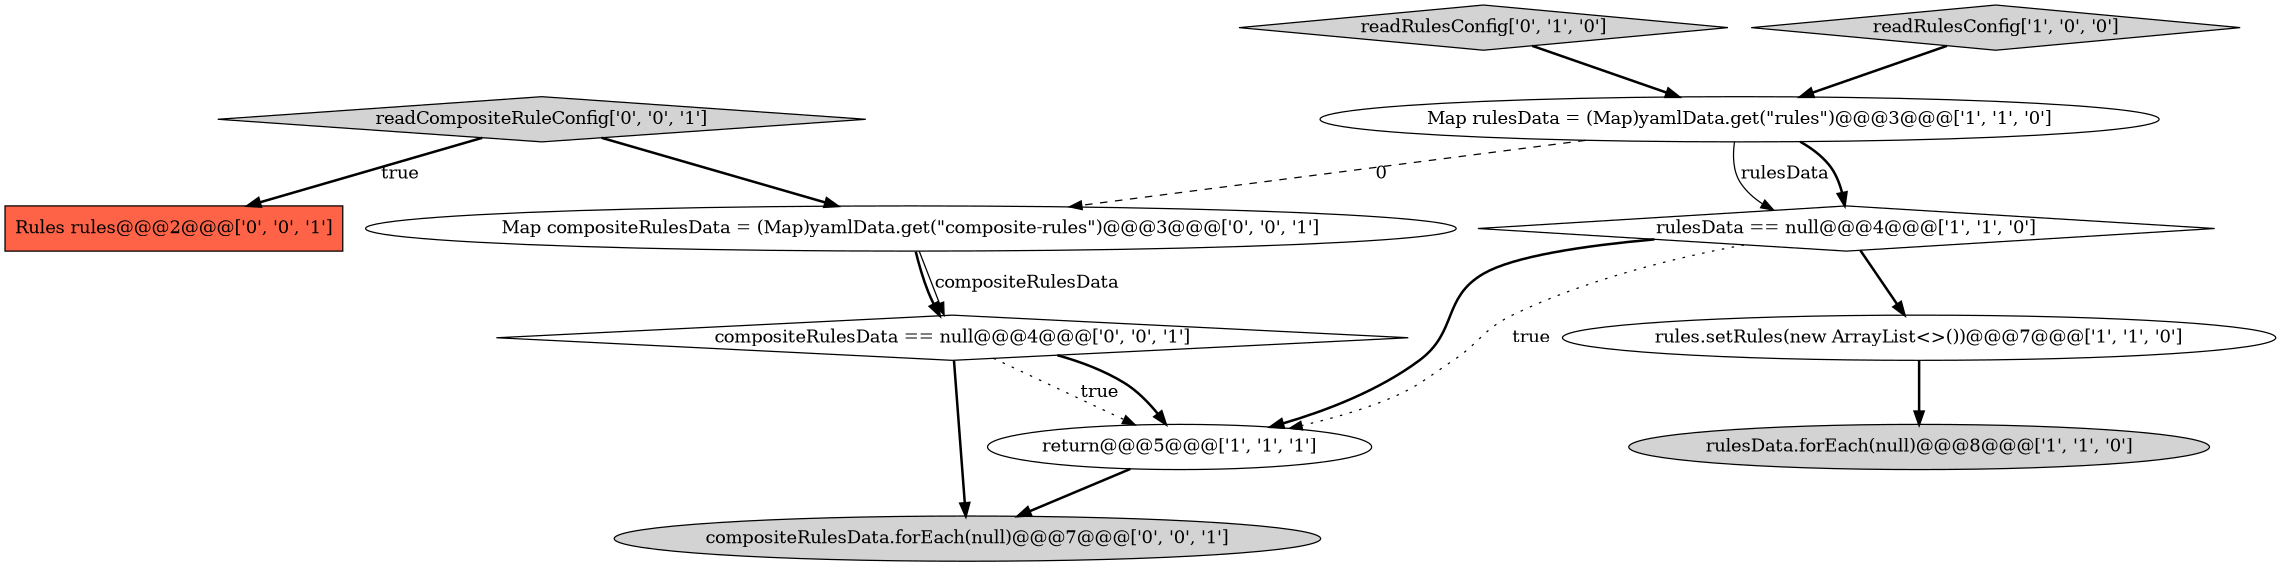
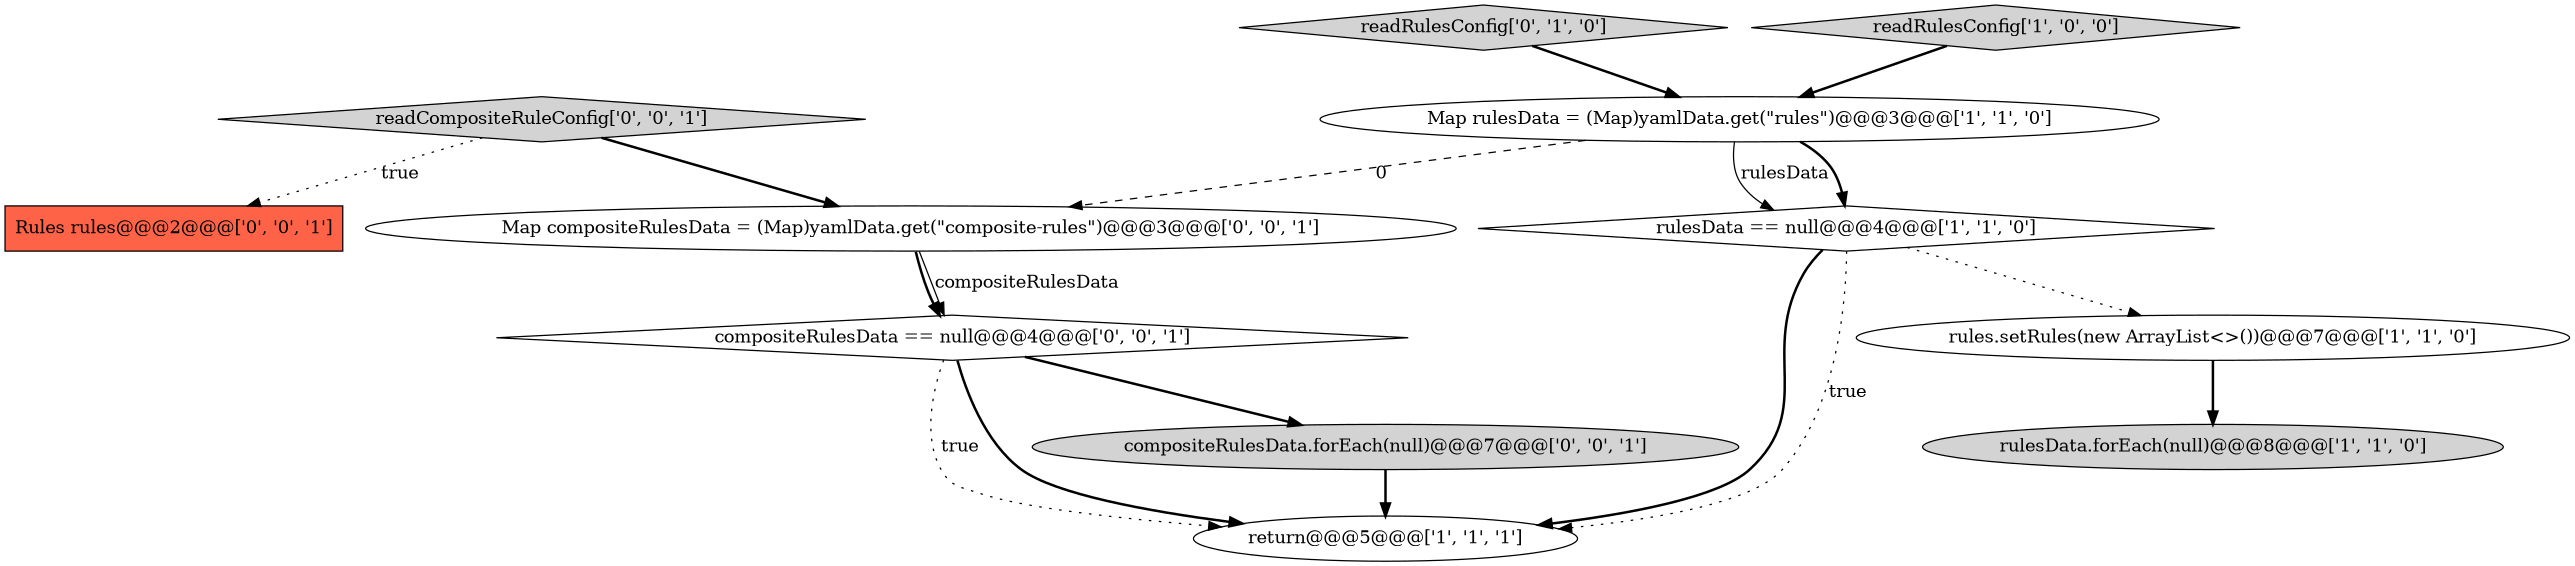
(371, 170) -> (371, 170)
(1879, 277) -> (2018, 280)
(1080, 490) -> (1386, 487)
